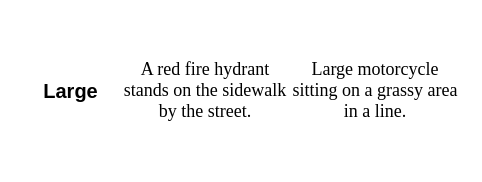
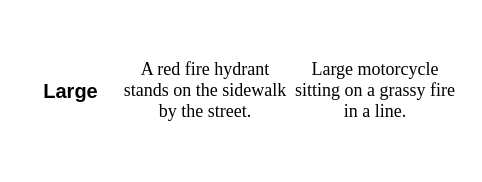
(376, 91) -> (376, 91)
